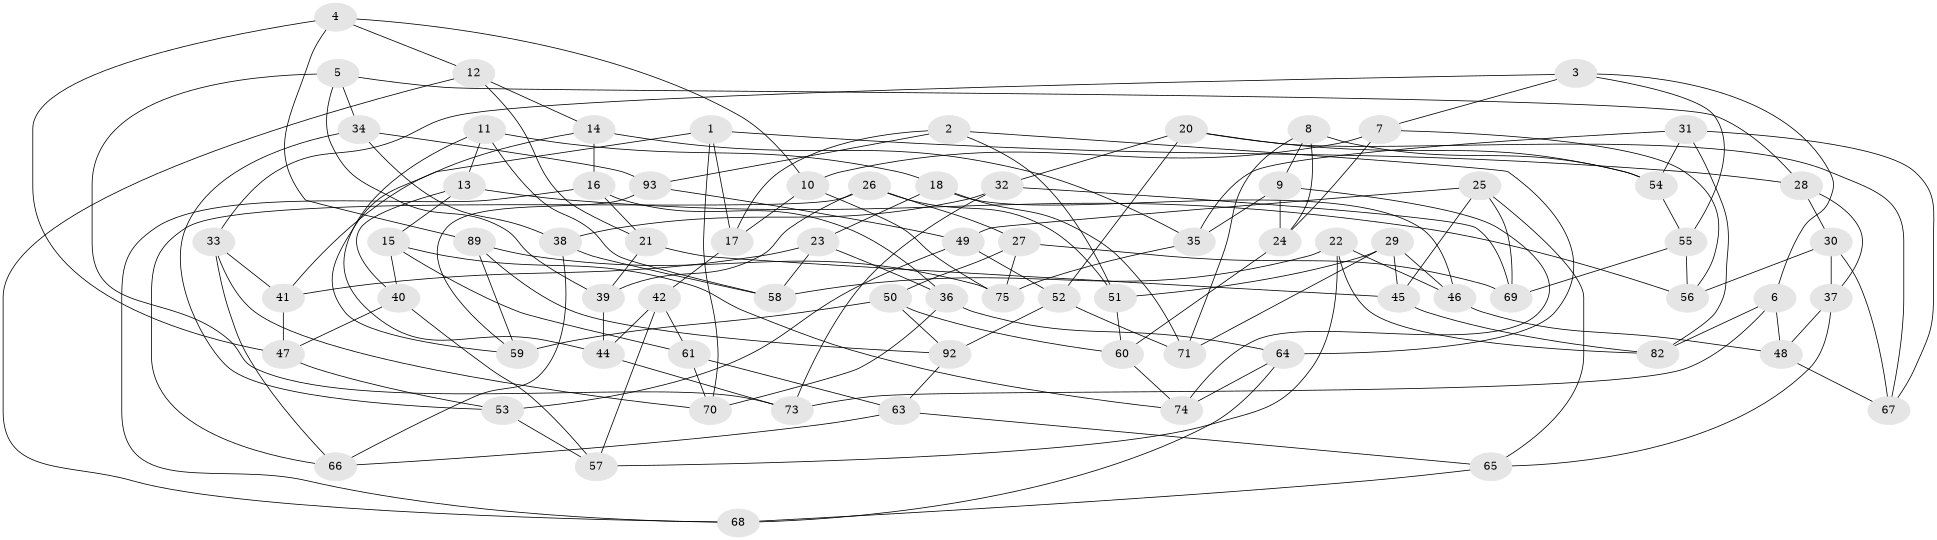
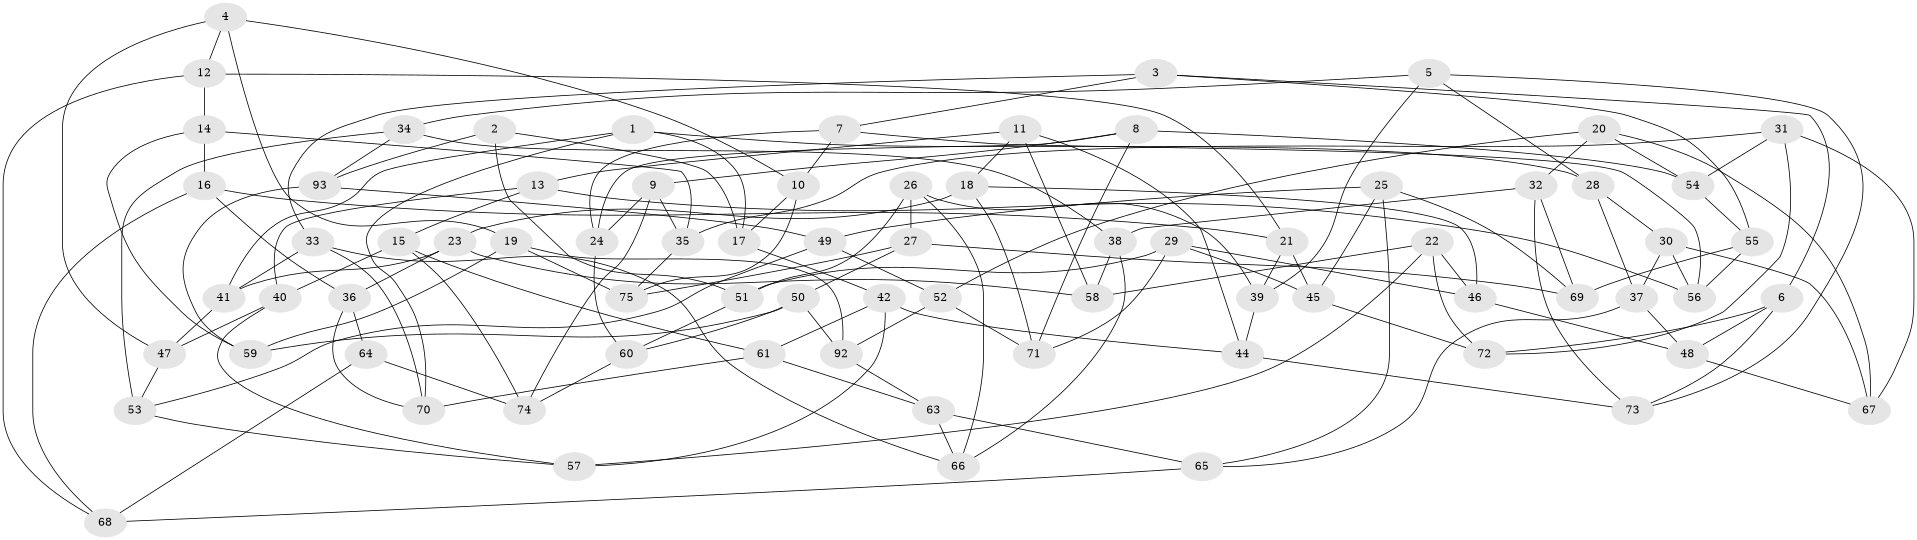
(1452, 166) -> none
(475, 242) -> (511, 242)
(1658, 354) -> (1485, 354)
